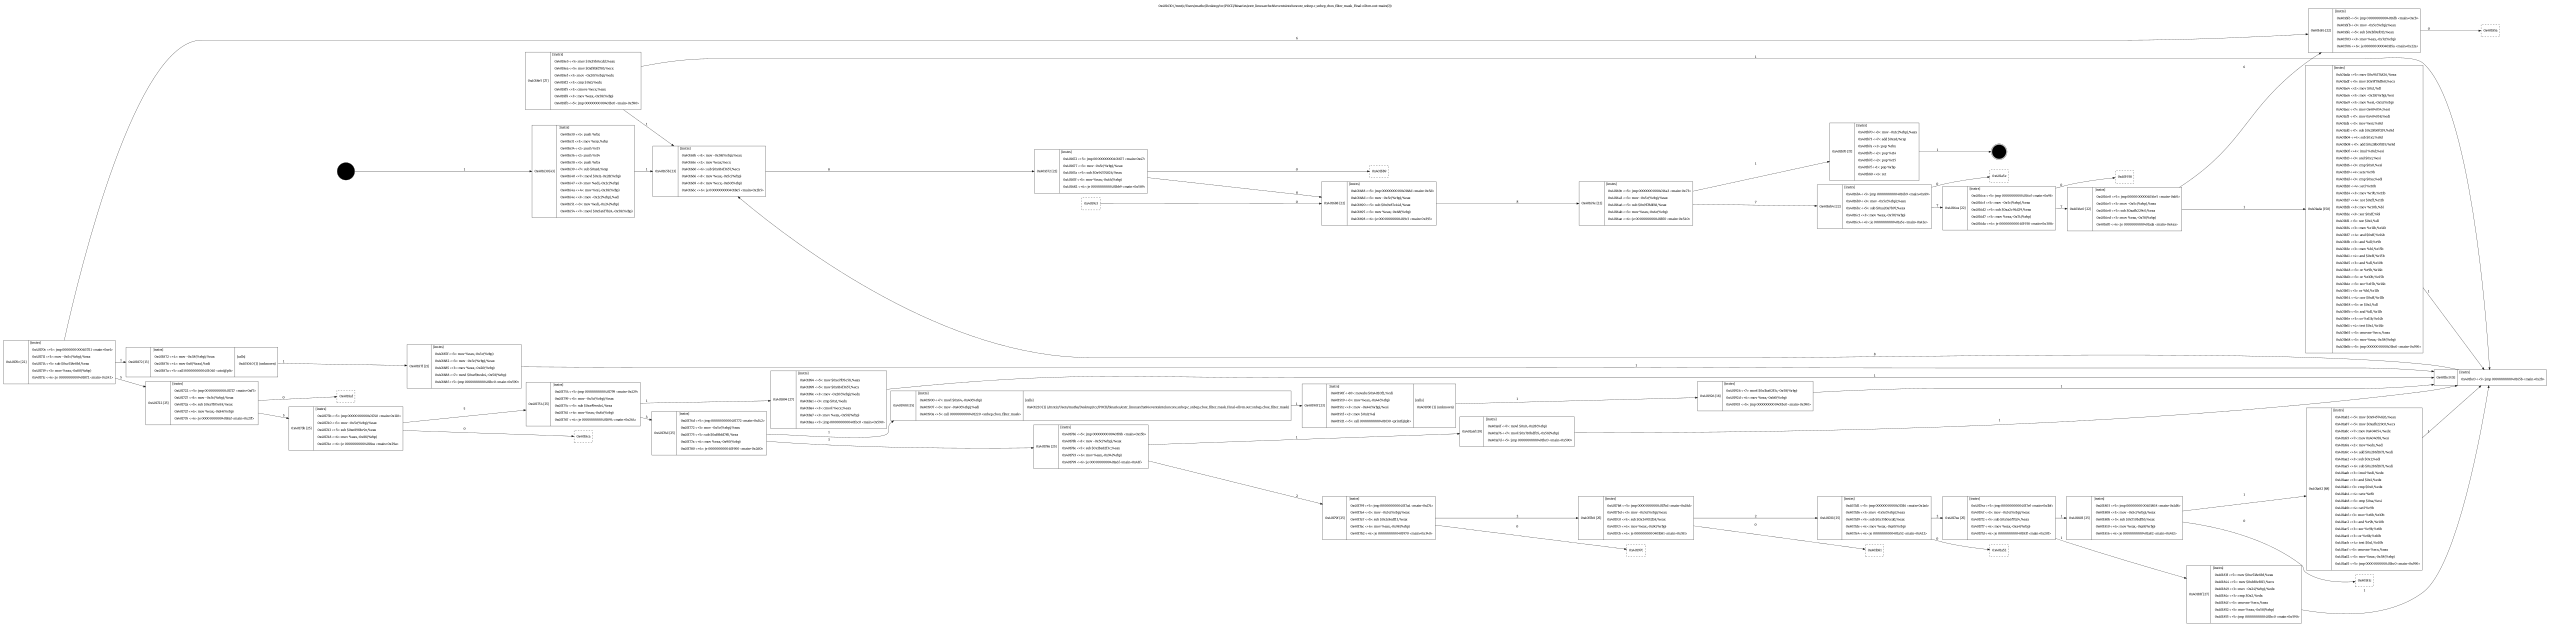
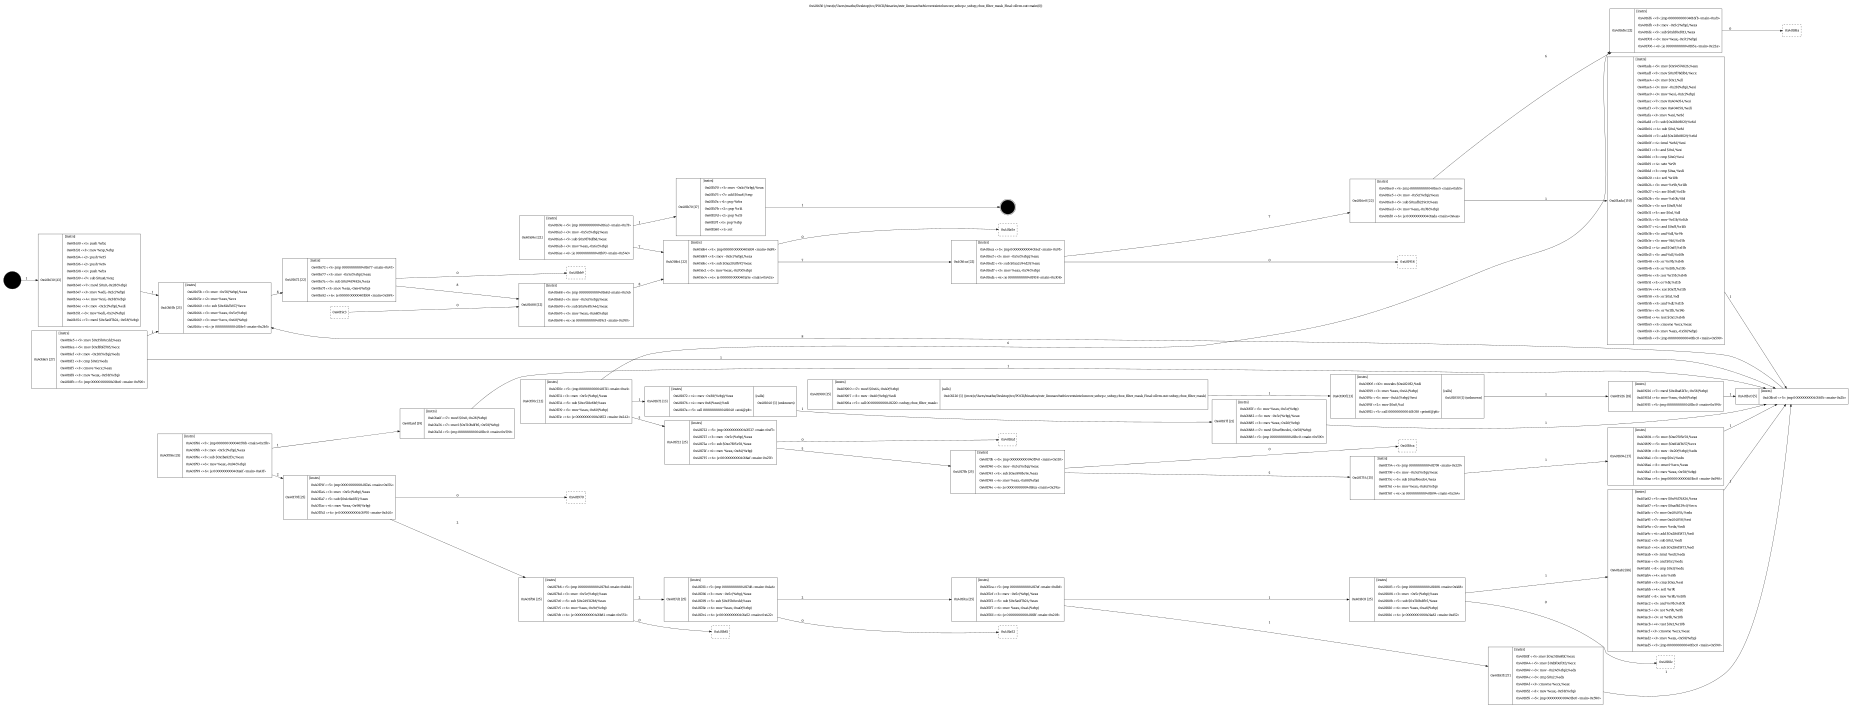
(1507, 204) -> (647, 284)
(709, 433) -> none
